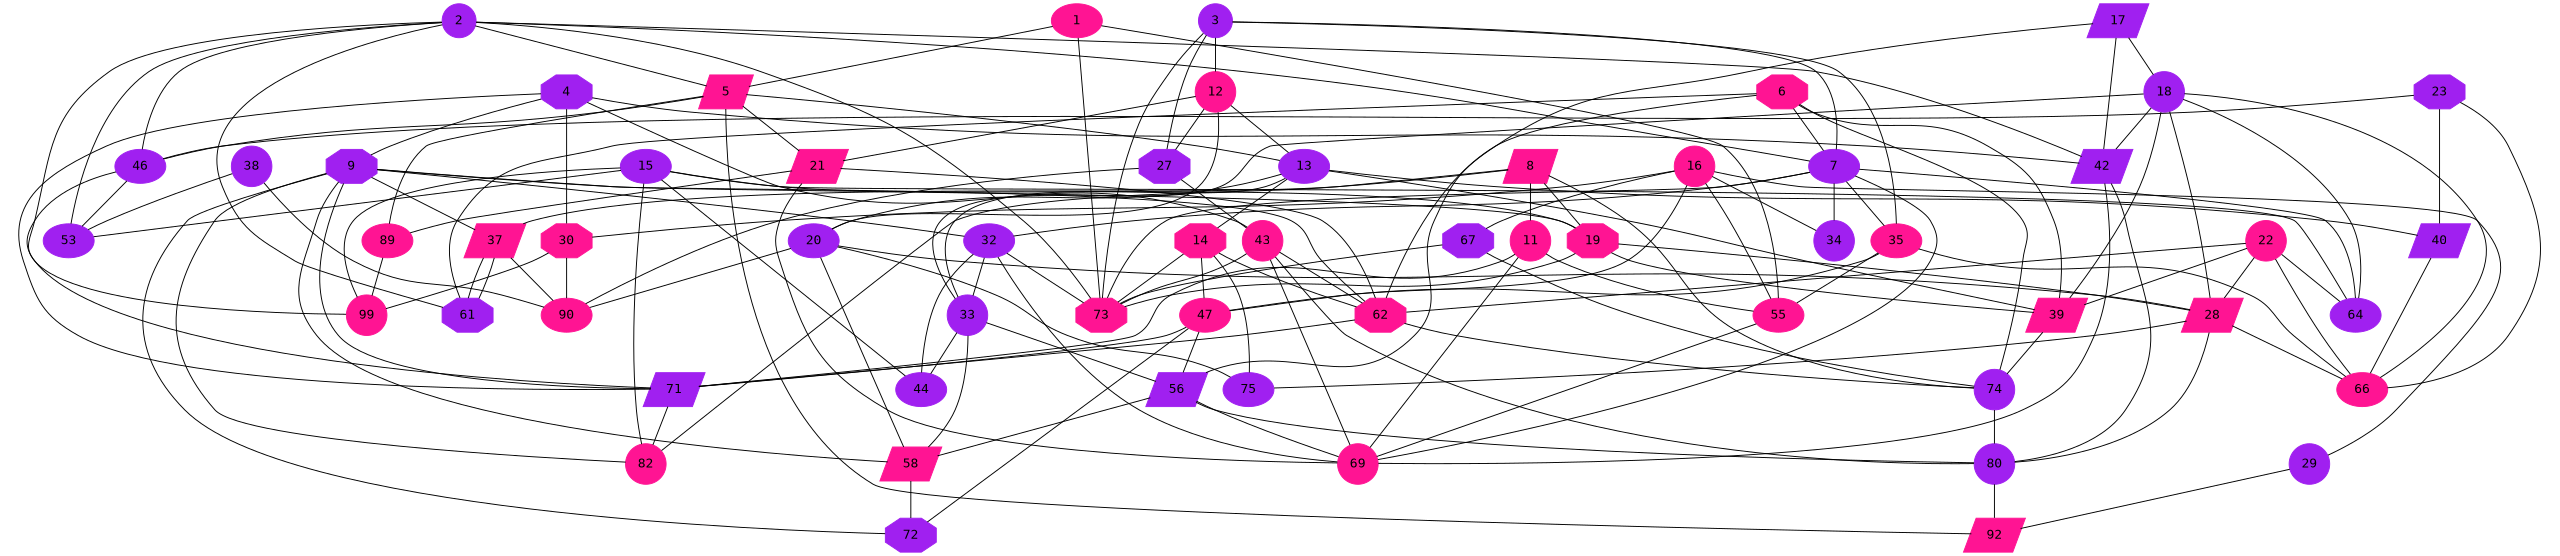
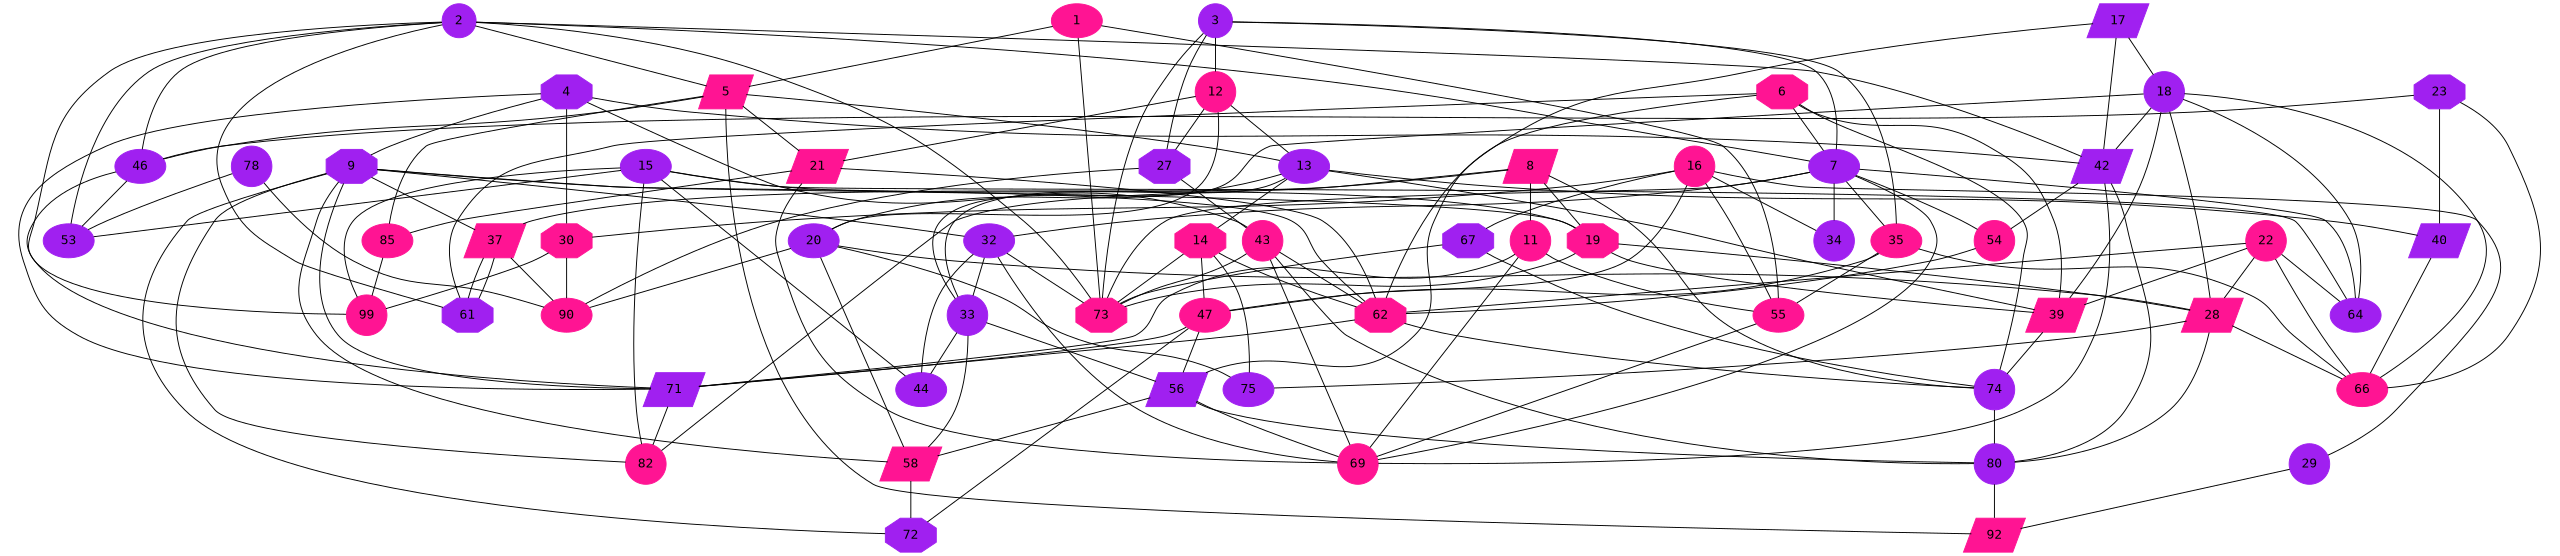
(252, 166) -> (252, 166)
(387, 241) -> (387, 241)
none -> (1994, 241)
